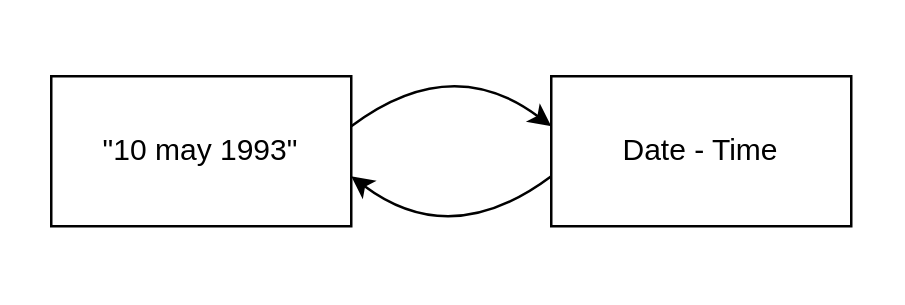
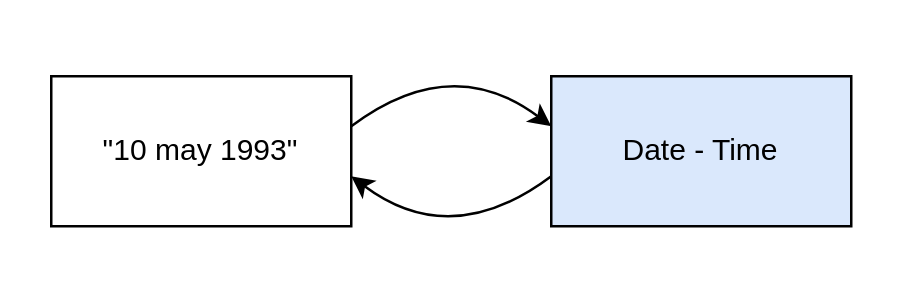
(701, 151) -> (701, 151)
